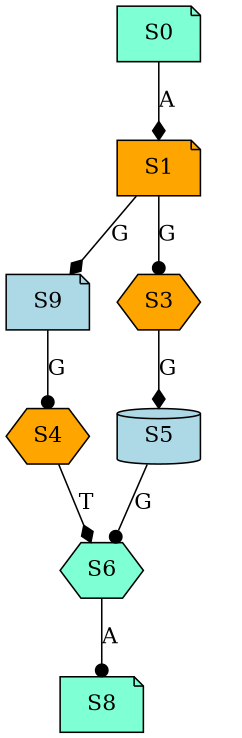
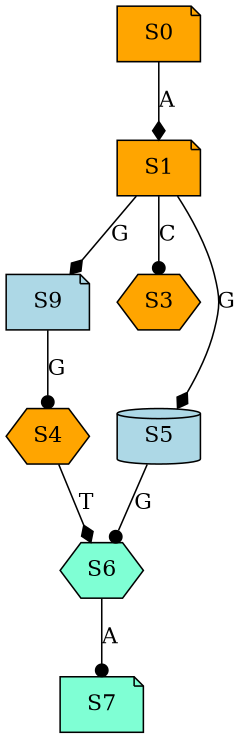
(159, 34) -> (159, 34)
(167, 235) -> (167, 235)
(159, 360) -> (218, 293)
(102, 705) -> (102, 705)
